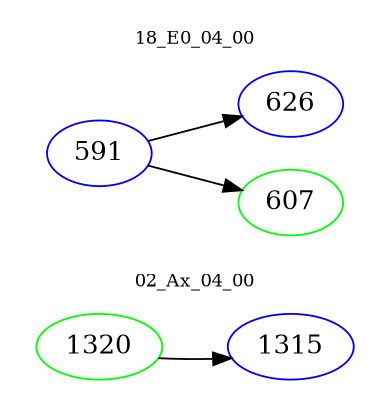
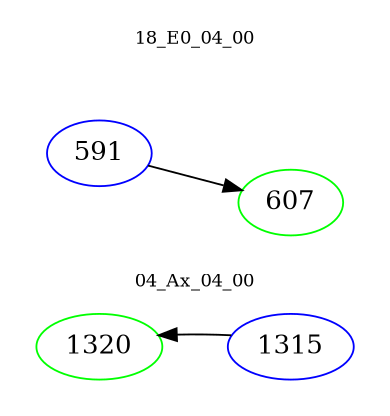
(291, 104) -> none
(195, 282) -> (195, 282)
(186, 359) -> (204, 334)
